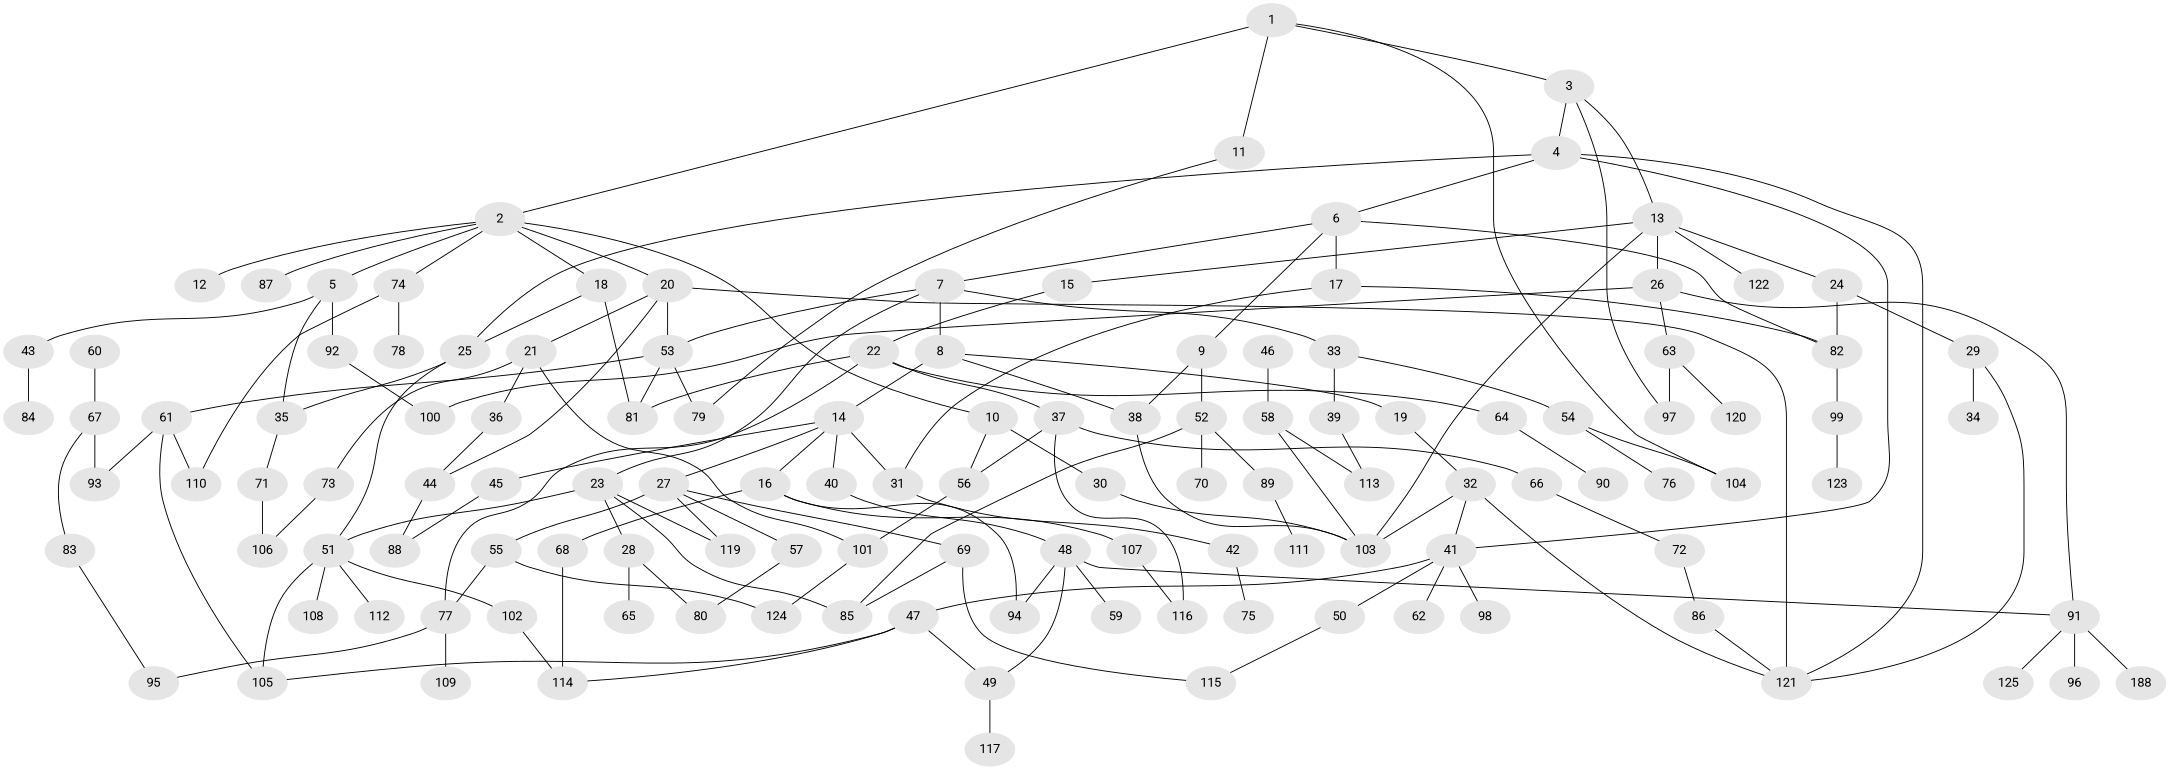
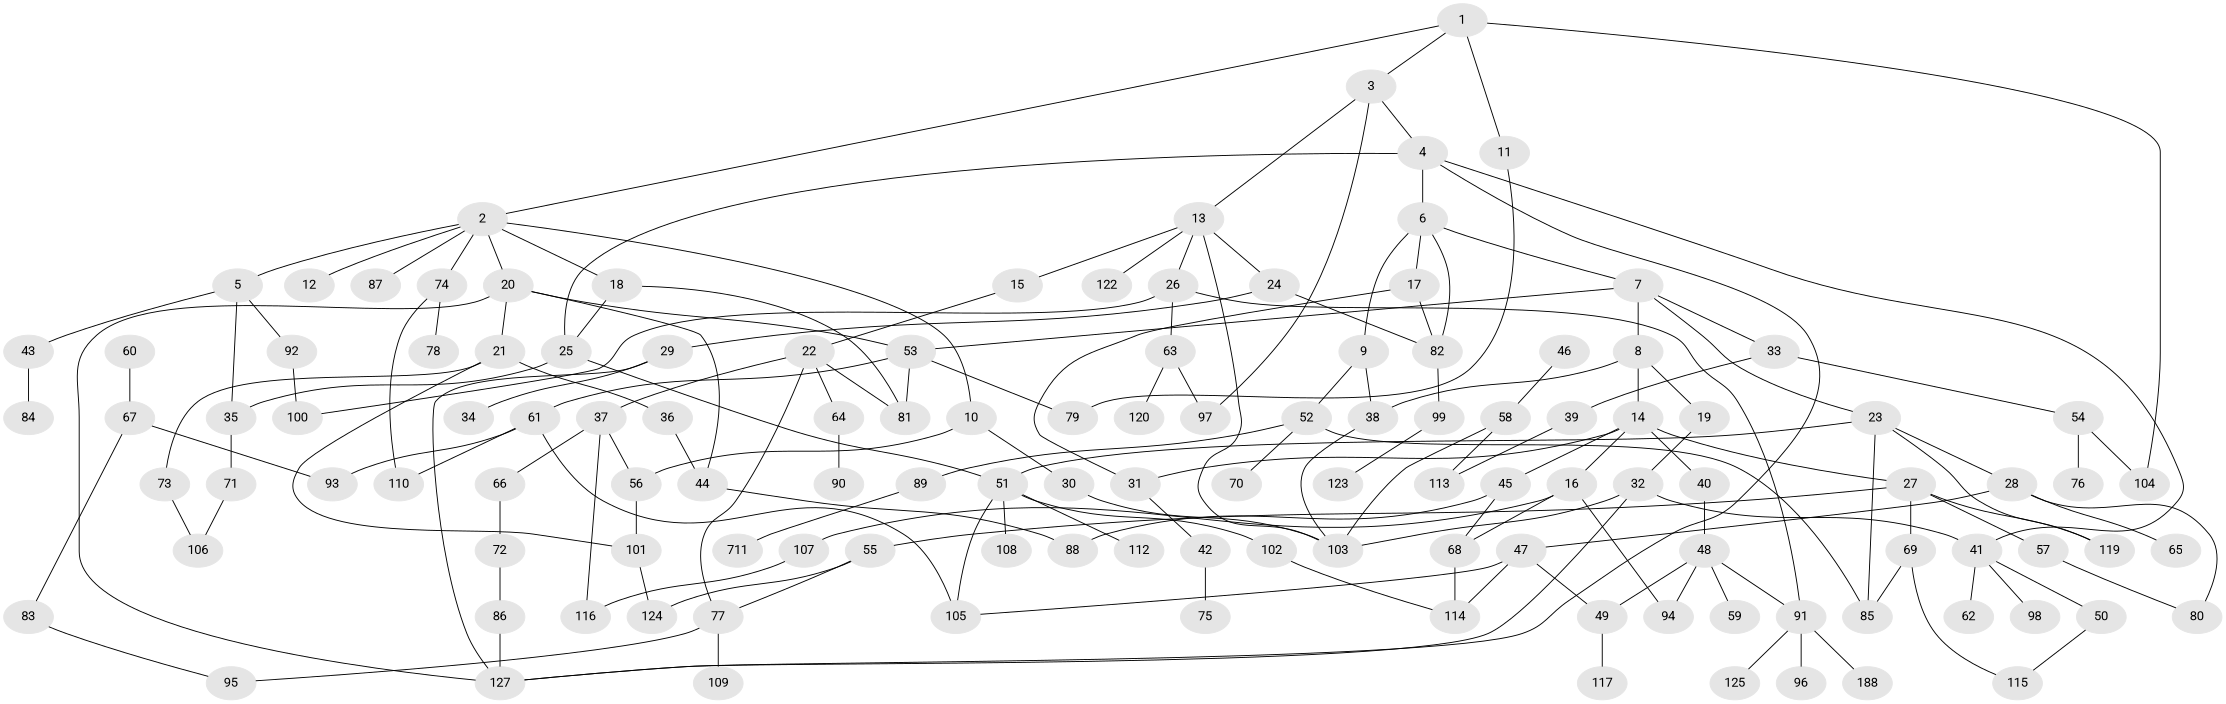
none -> (1480, 518)
(1299, 551) -> (738, 551)
(1196, 586) -> (1768, 522)
(1786, 683) -> (500, 683)
